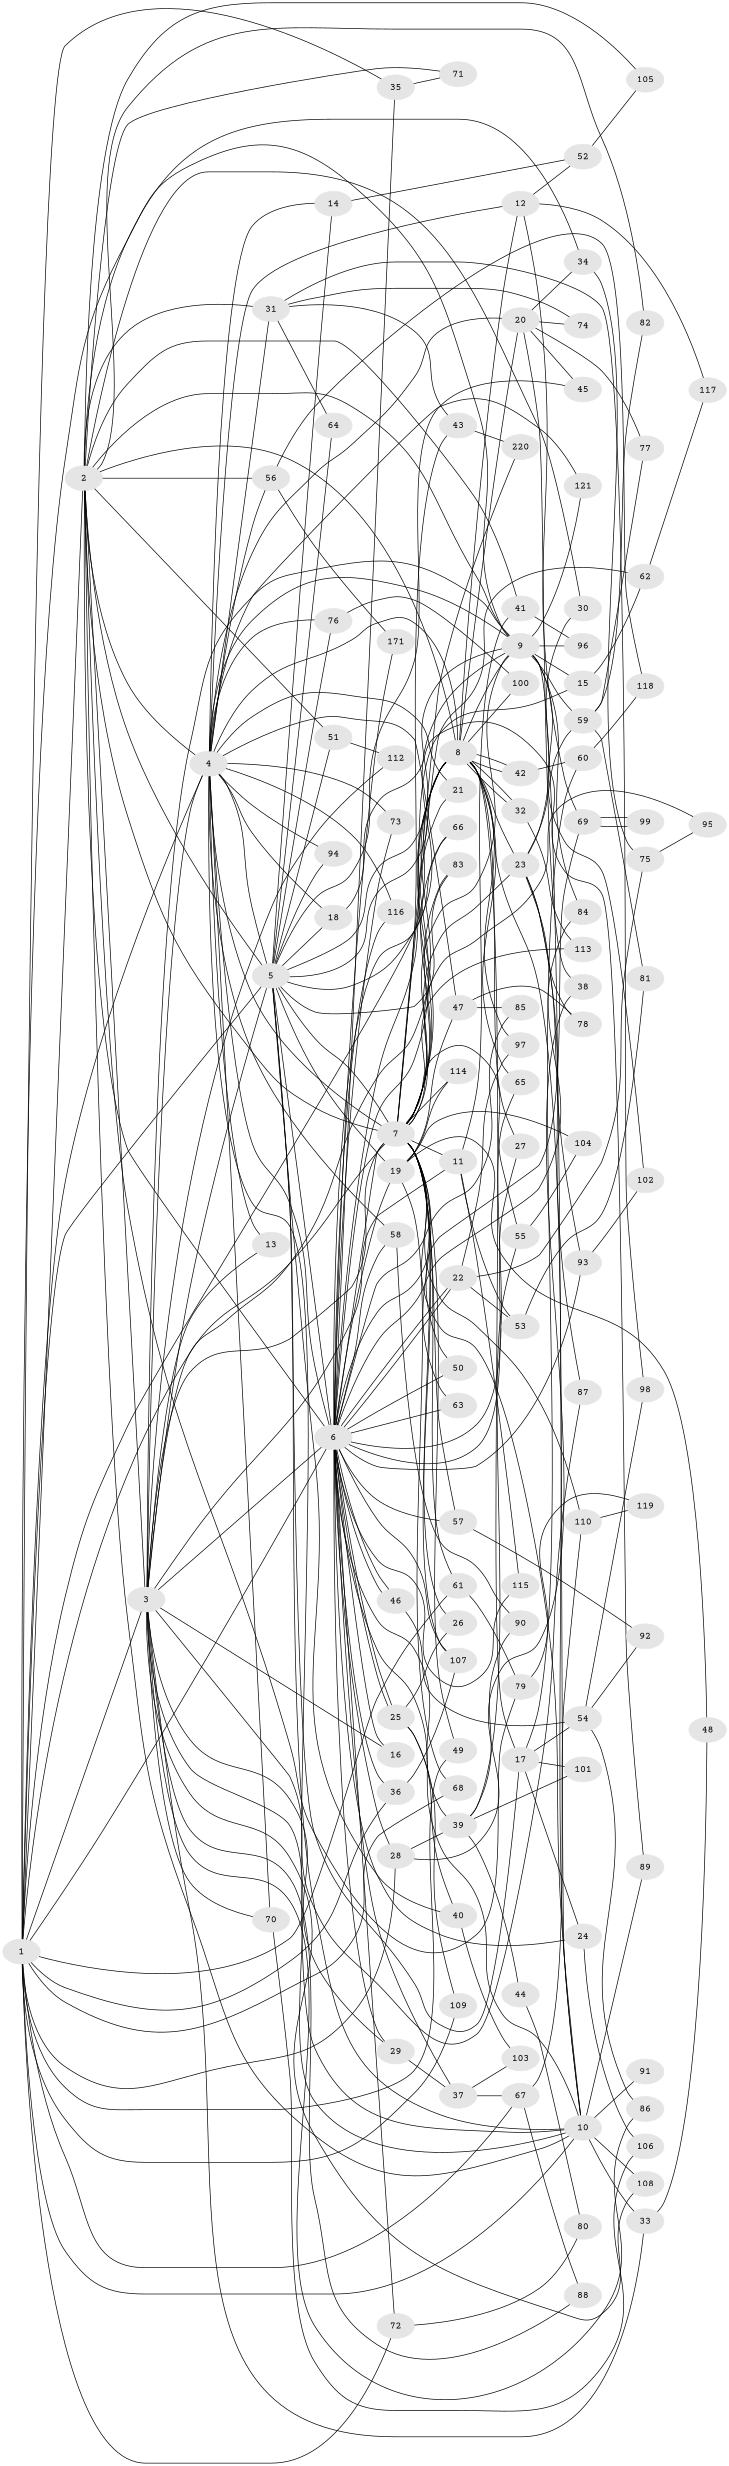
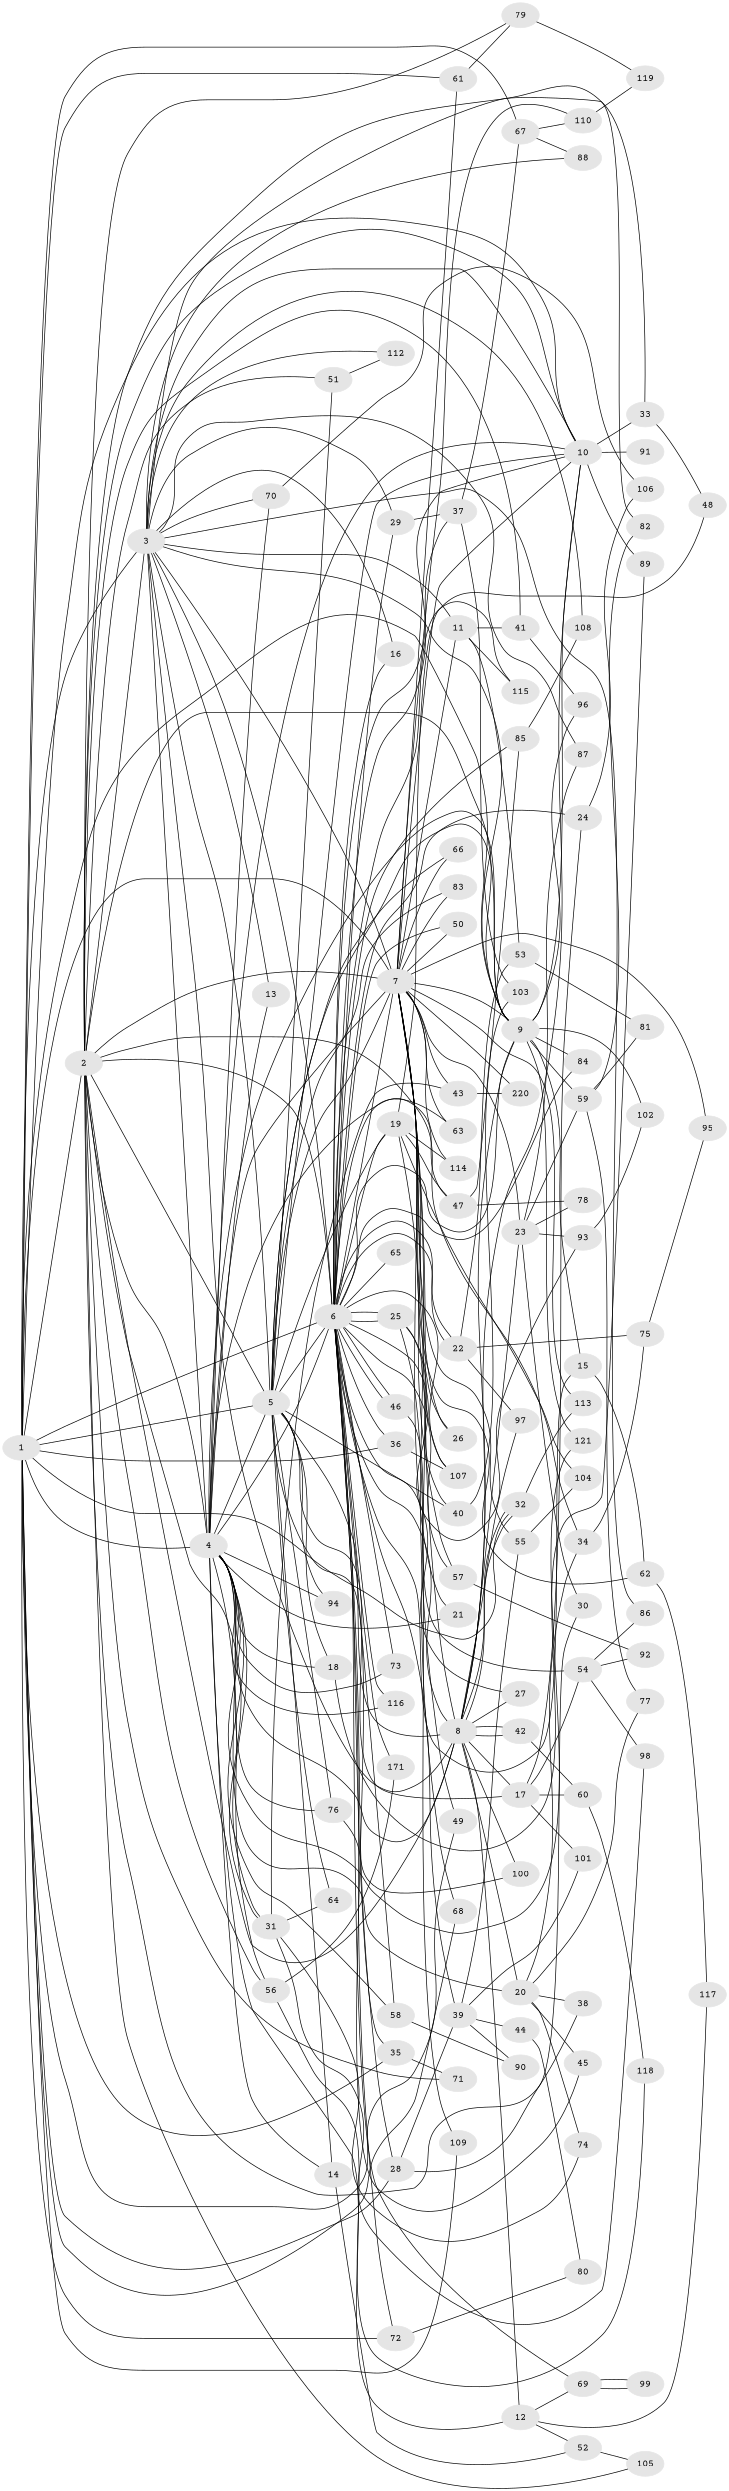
(489, 918) -> none
(120, 1442) -> (265, 1526)
(612, 2154) -> (554, 684)
